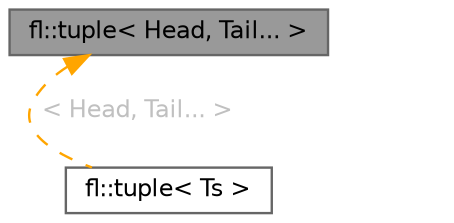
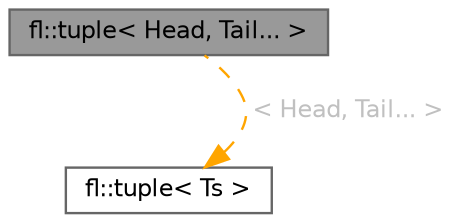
(32, 126) -> (244, 100)
